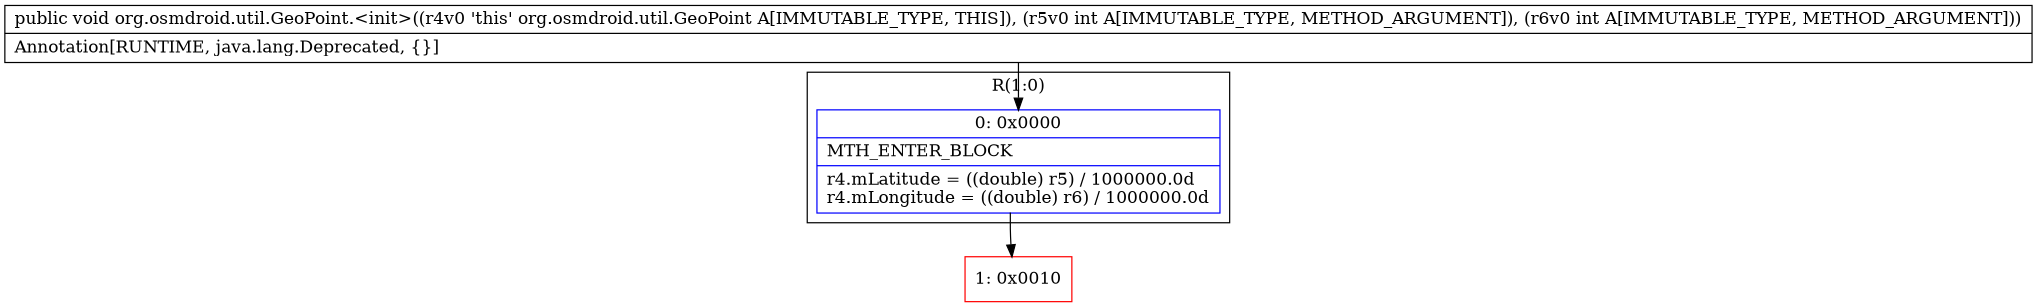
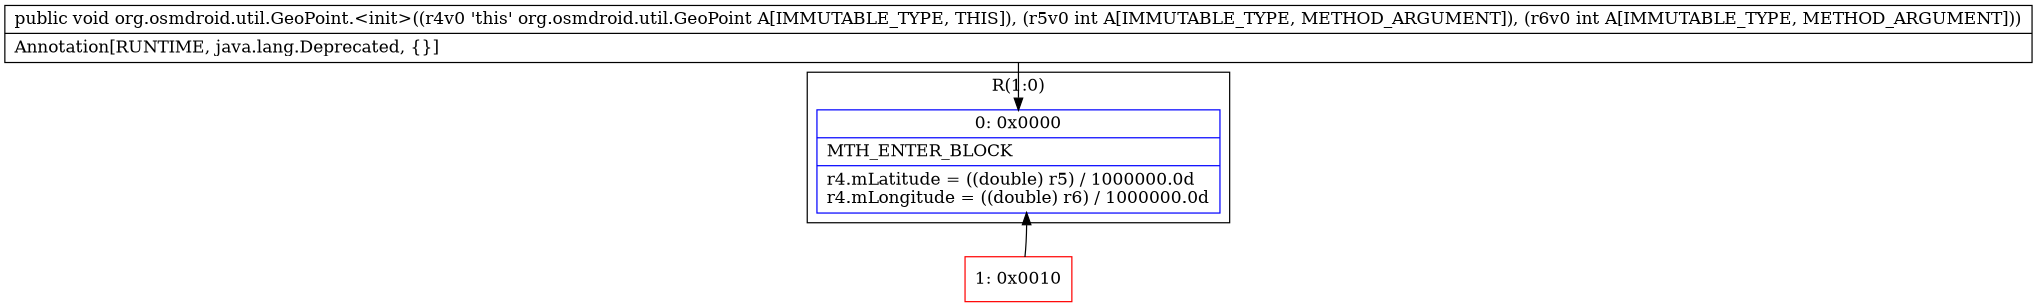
(1010, 230) -> (1026, 241)
